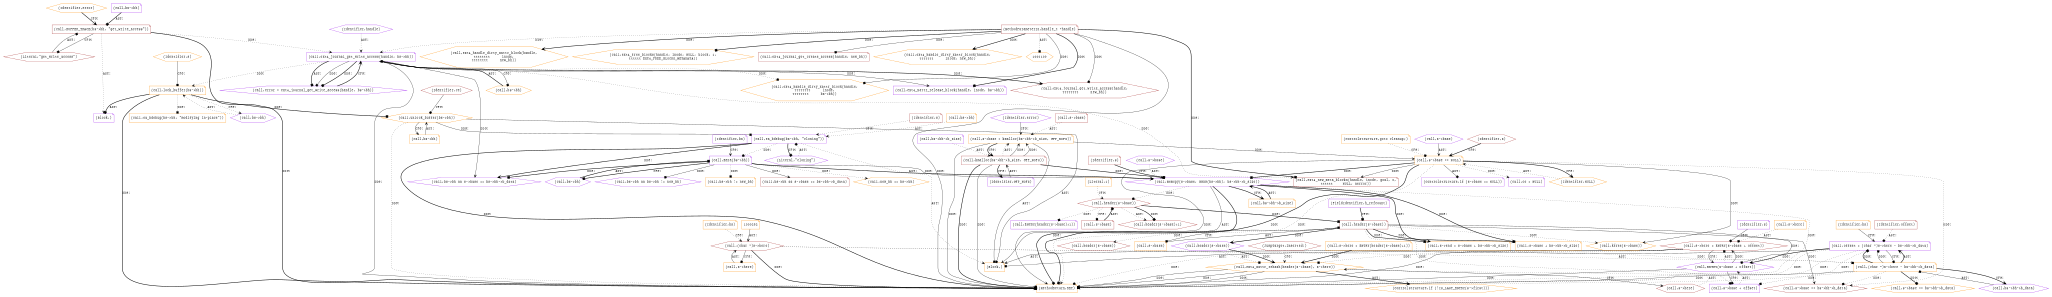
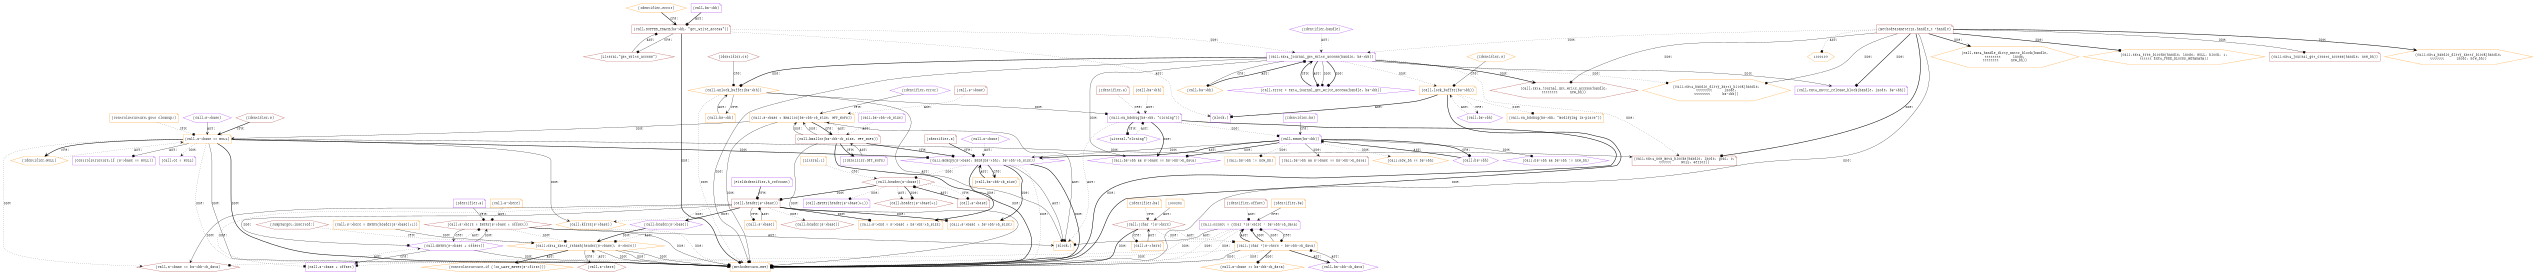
(288, 110) -> (1003, 60)
(1121, 171) -> (924, 150)
(1791, 253) -> none
(1328, 256) -> (456, 238)
(2001, 278) -> (1319, 257)
